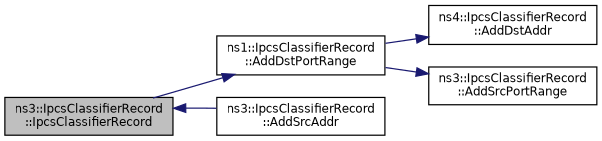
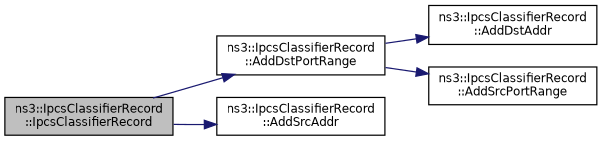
(513, 25) -> (513, 25)
(301, 55) -> (301, 55)
(201, 108) -> (189, 125)
